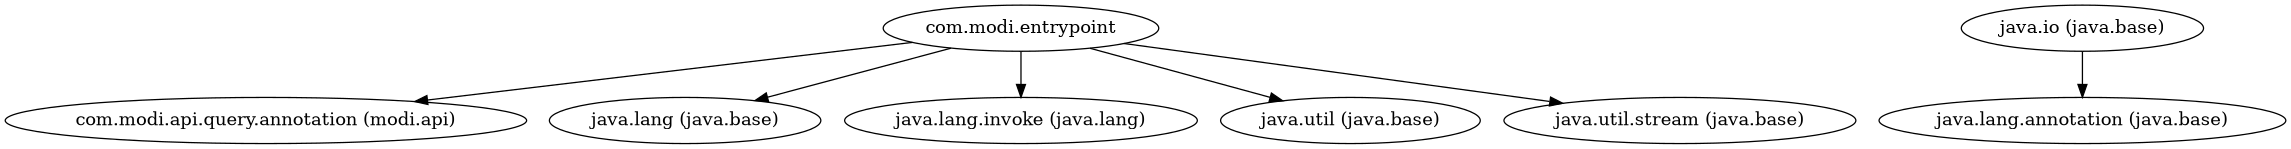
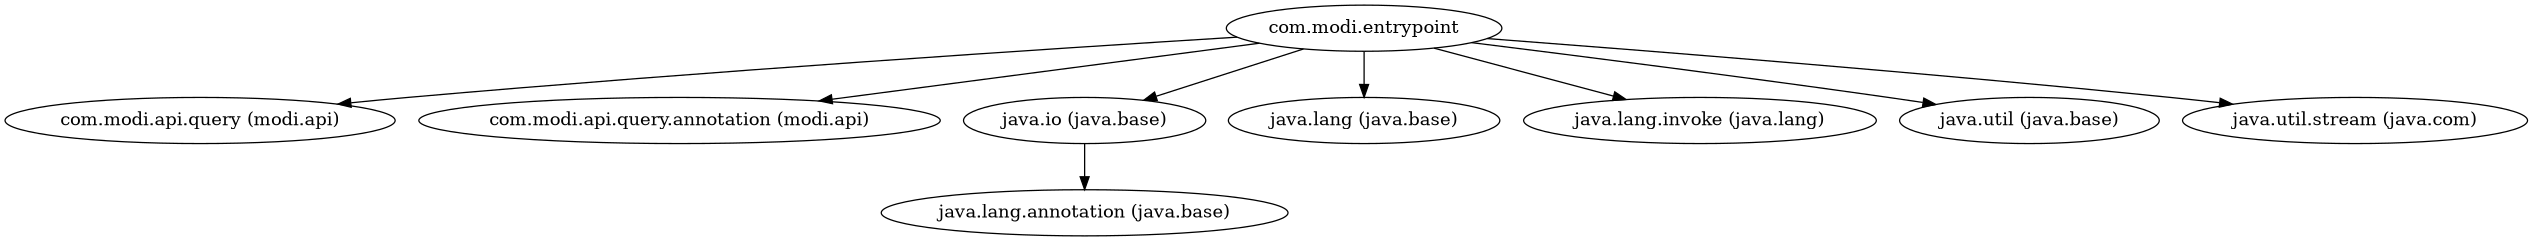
none -> (1230, 73)
none -> (200, 121)
(1680, 121) -> (2355, 121)
